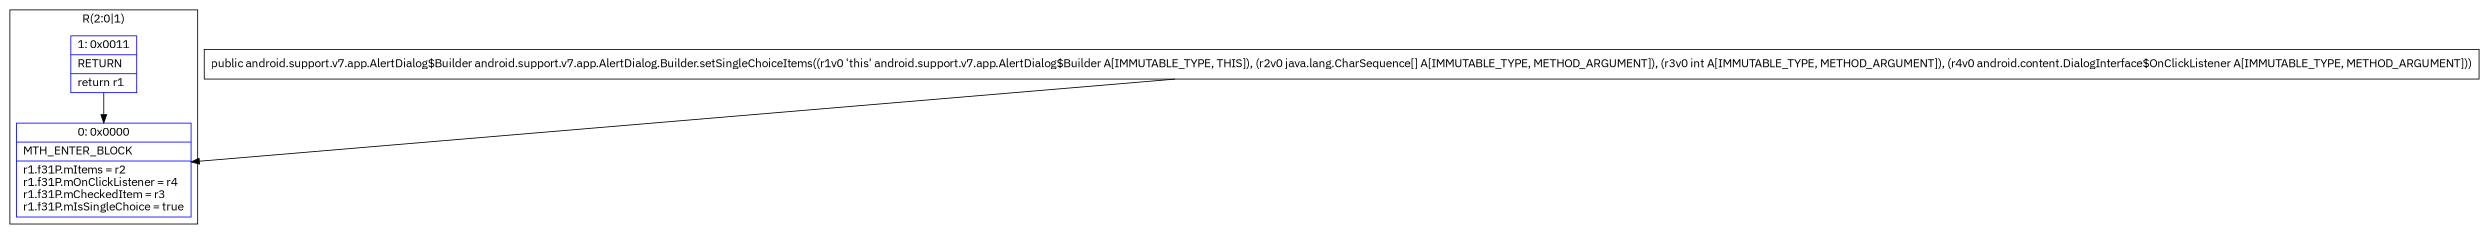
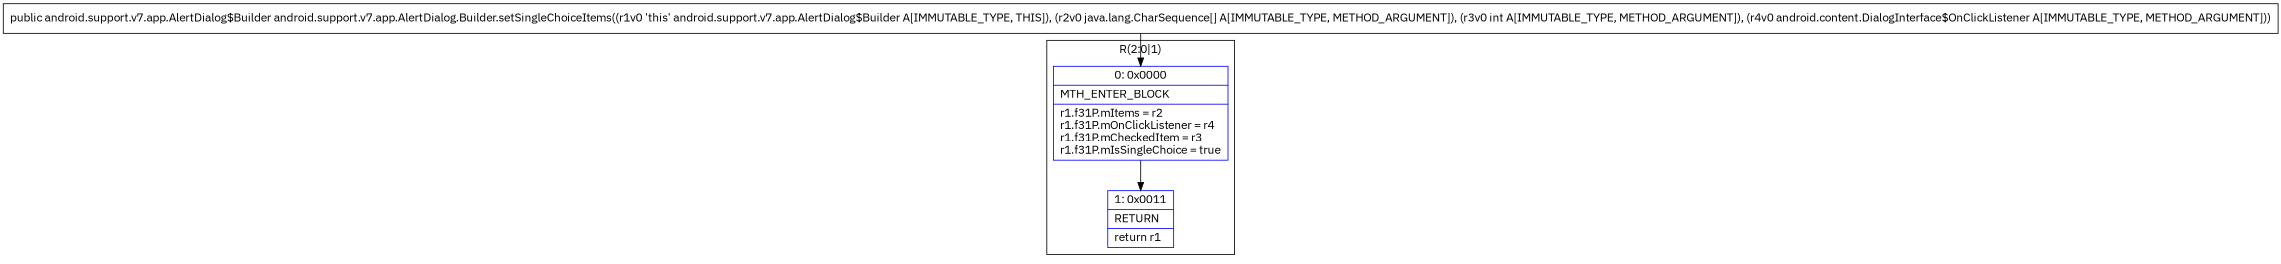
(104, 104) -> (1141, 171)
